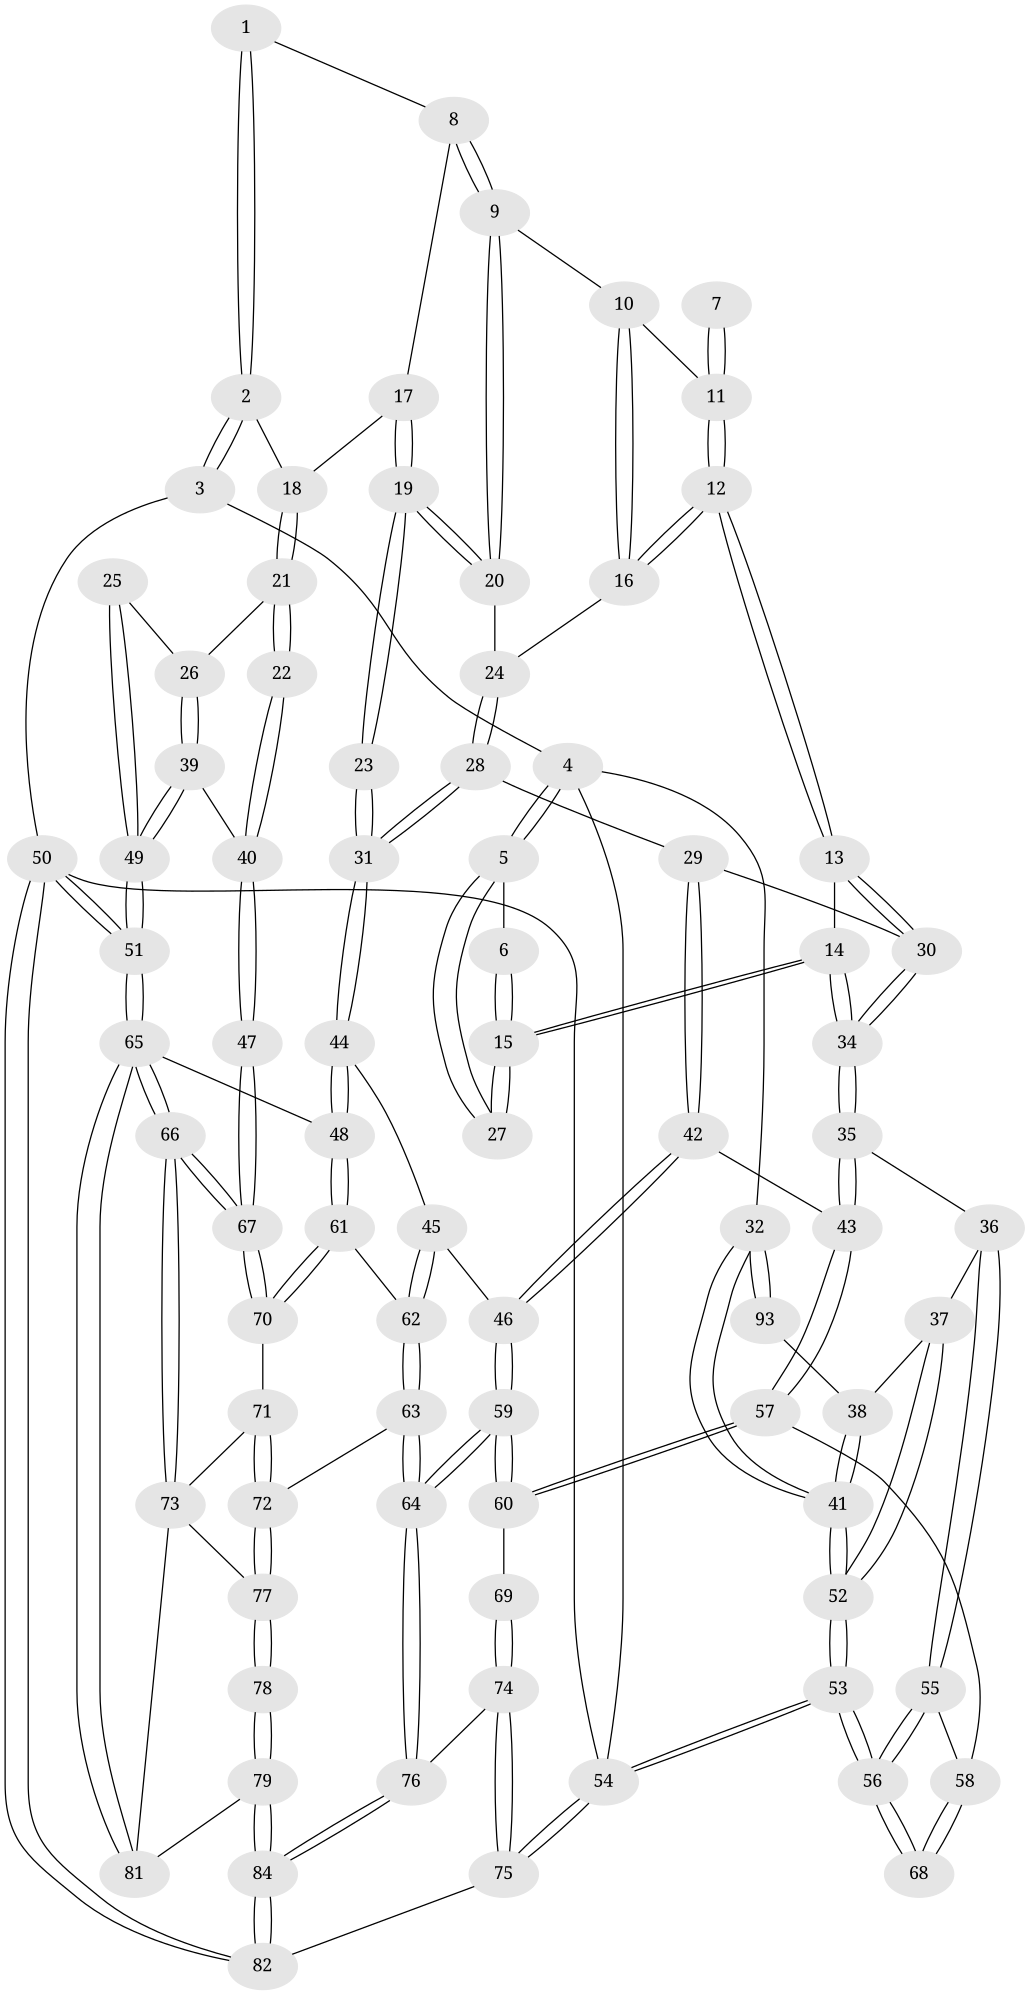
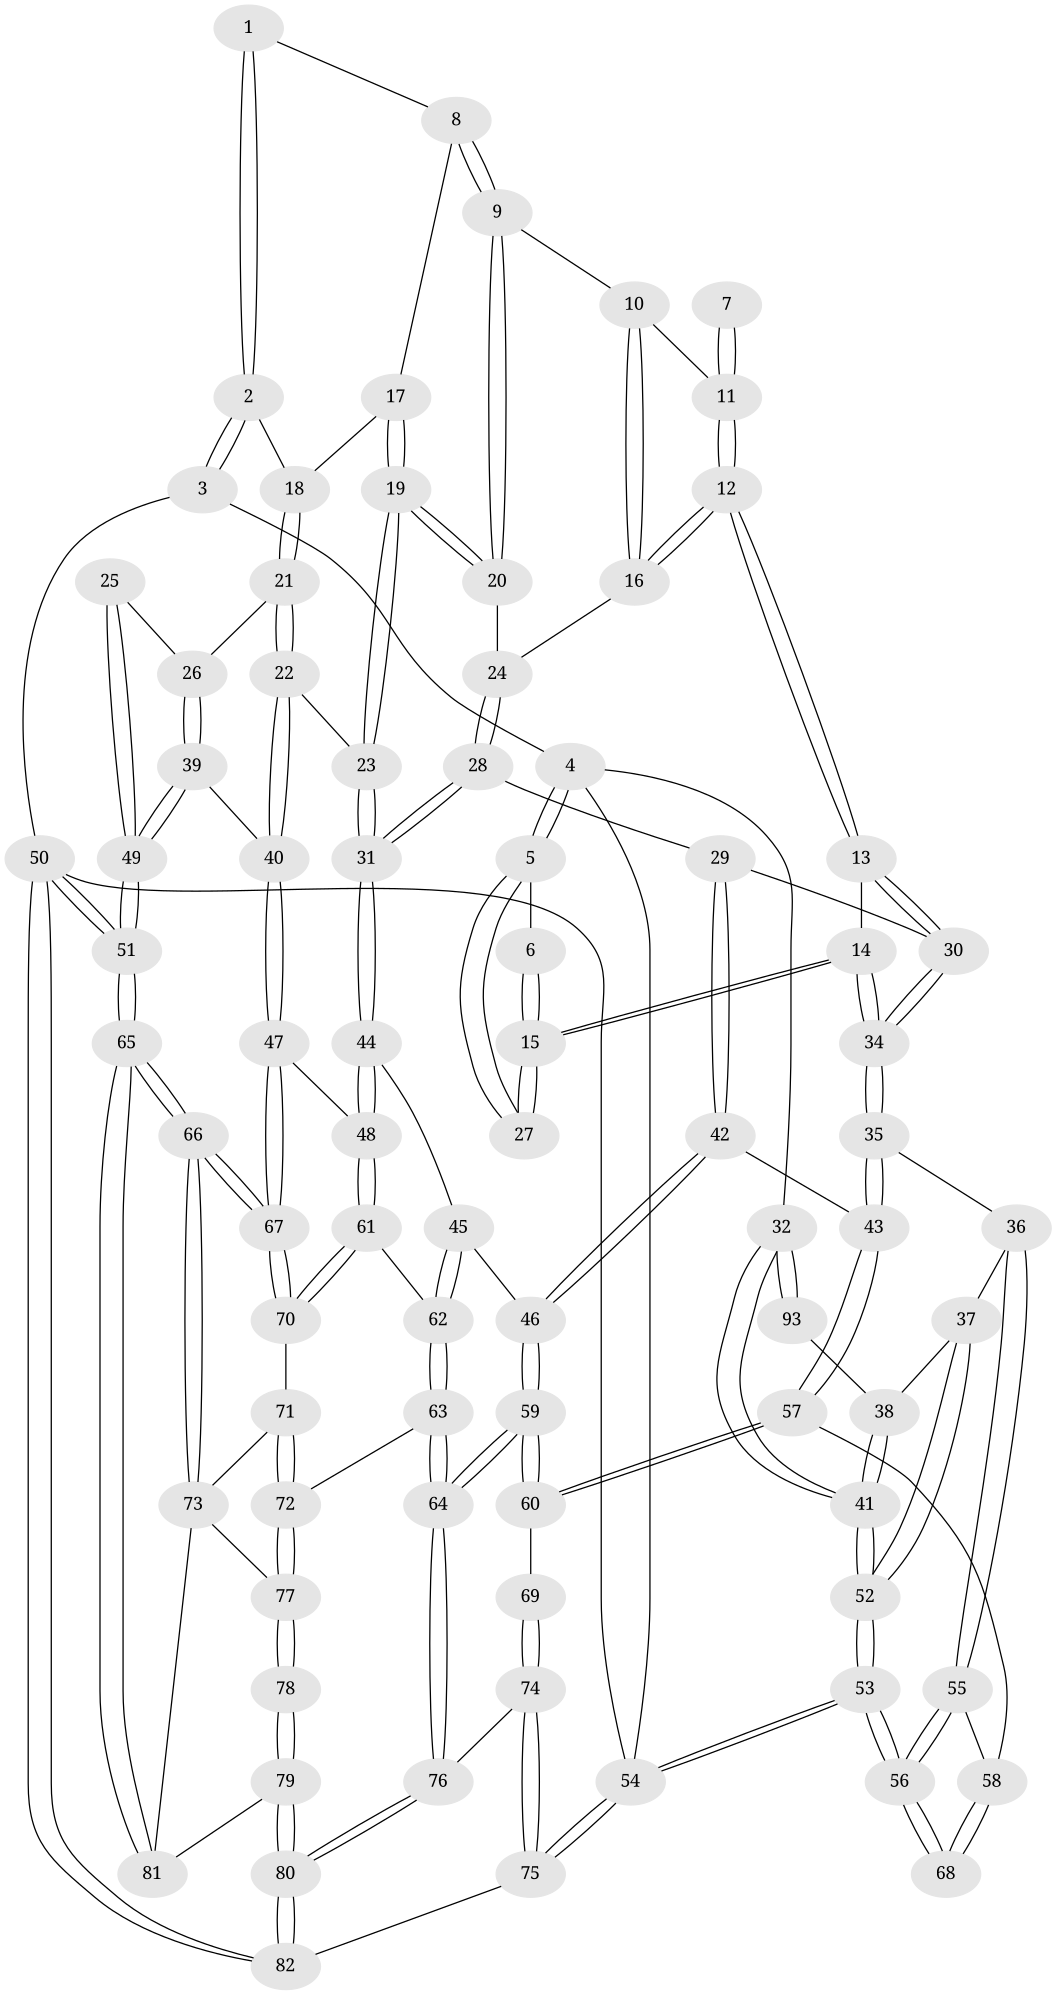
none -> (326, 720)
(230, 1086) -> (320, 1090)
(263, 1874) -> (286, 1874)
